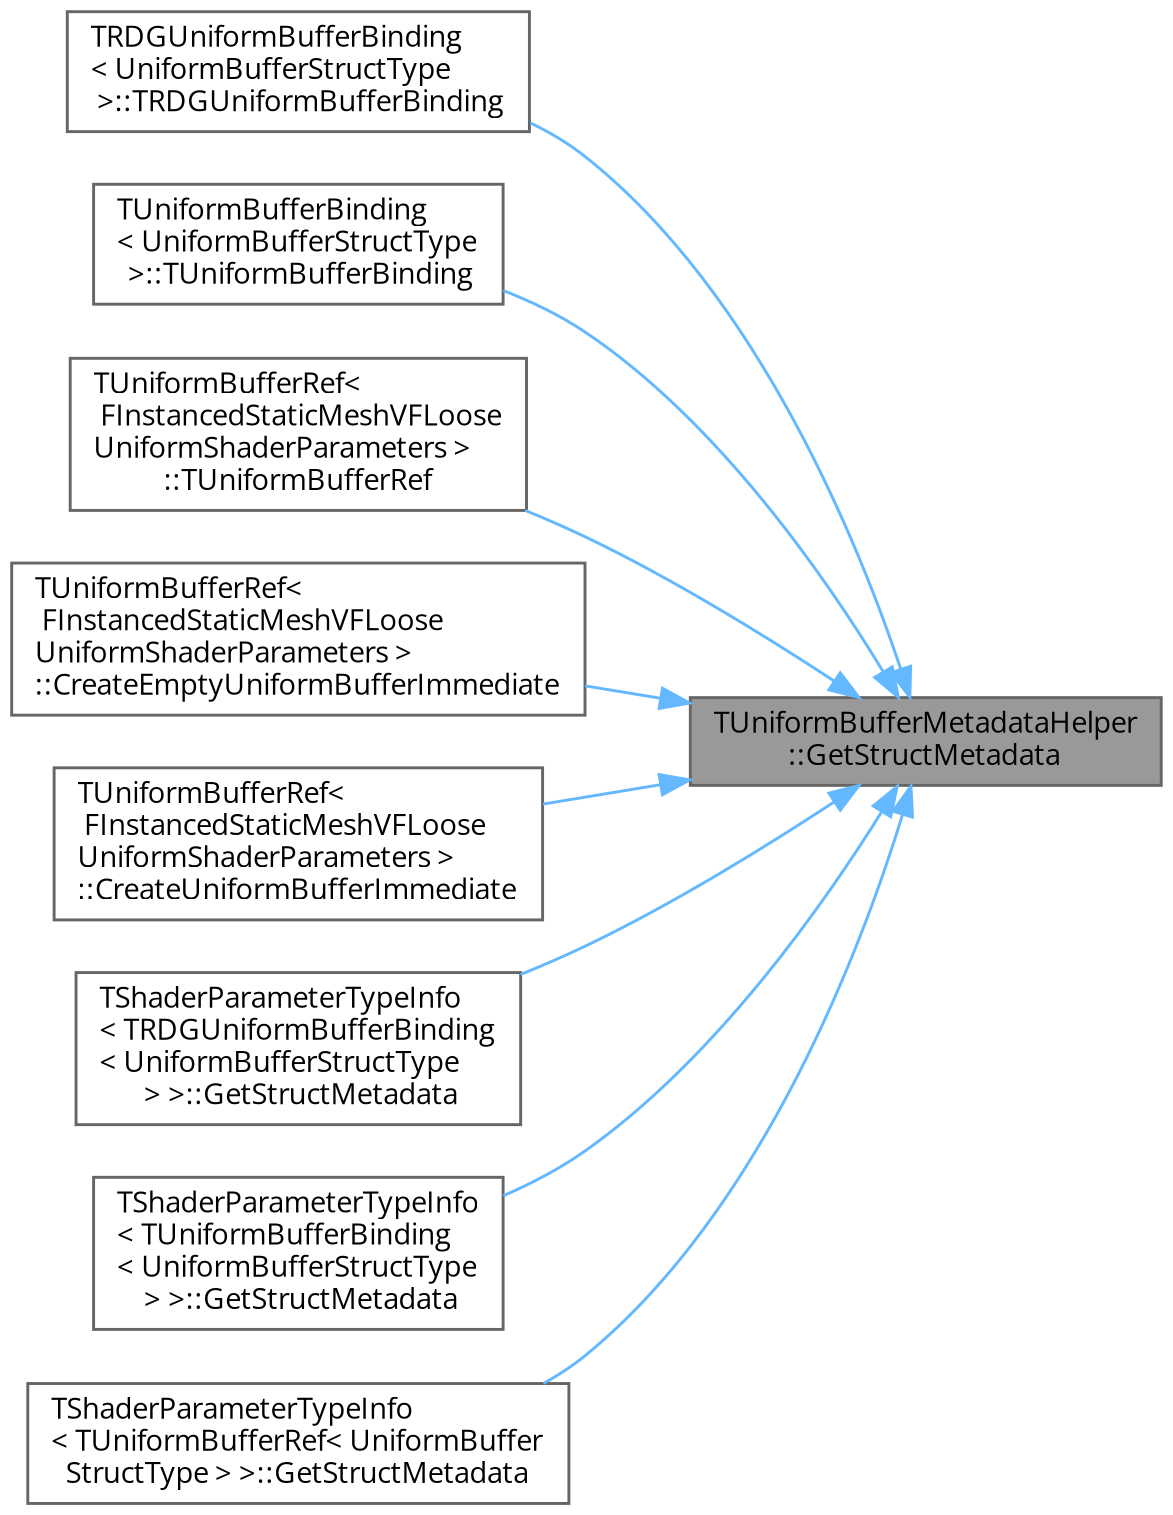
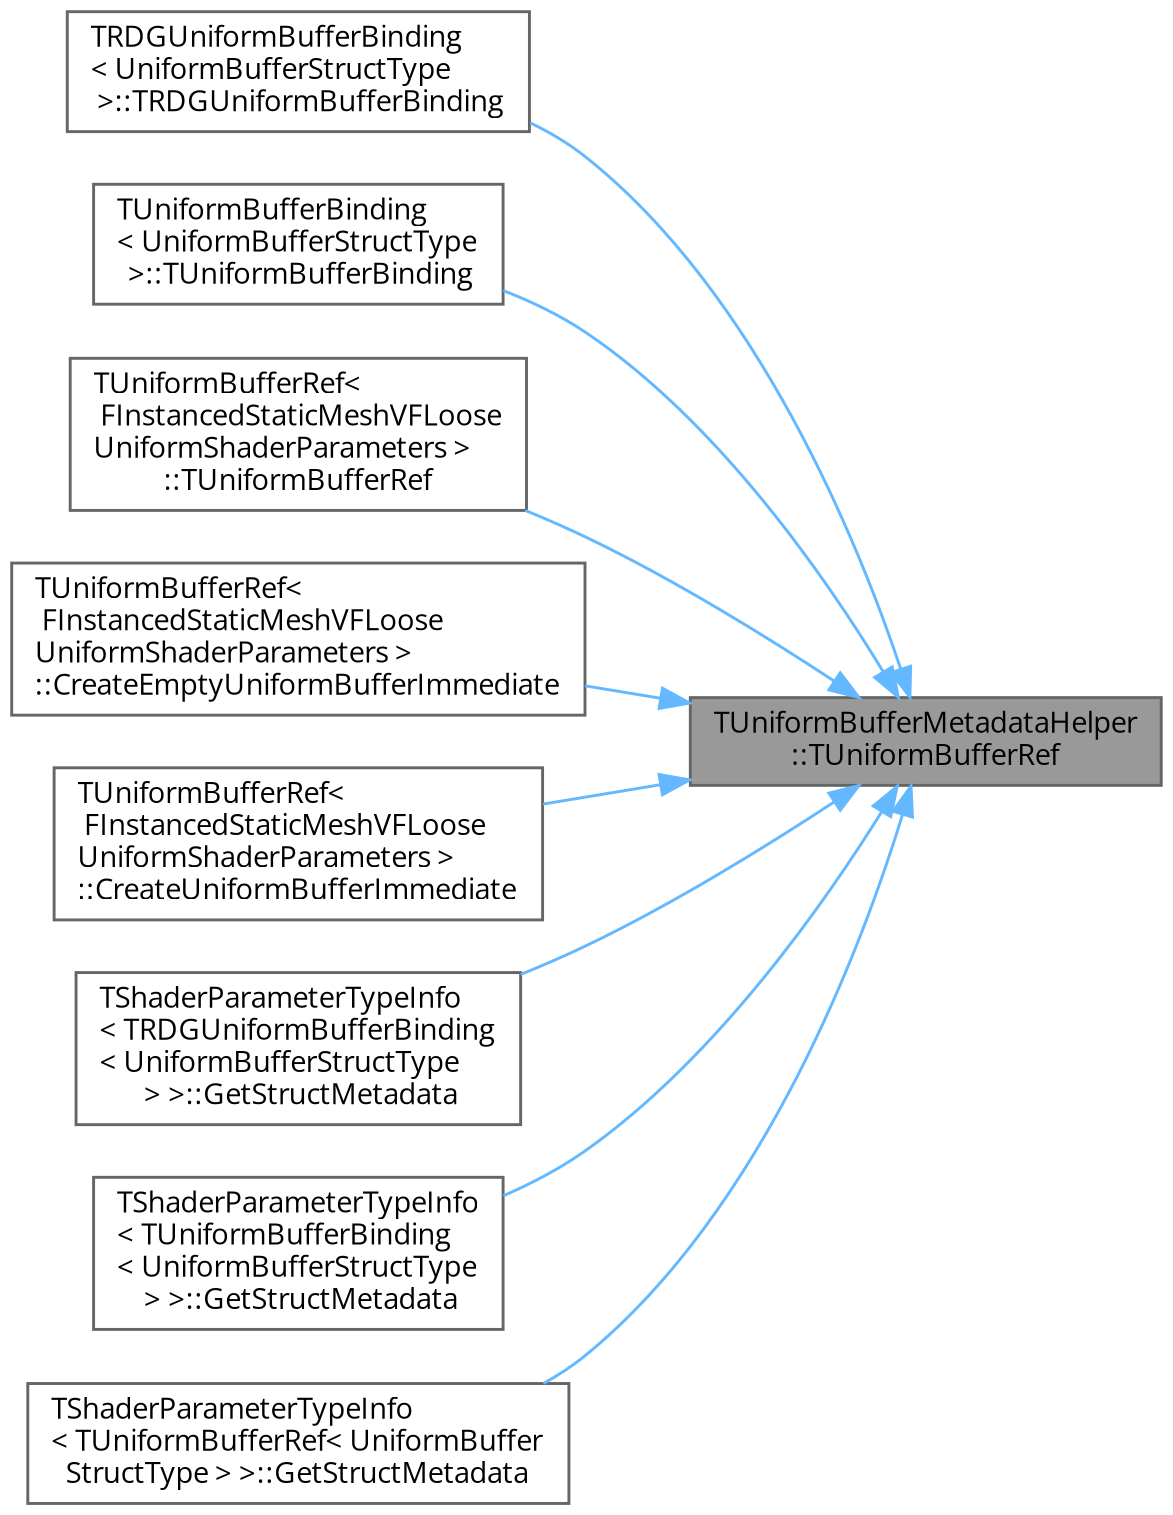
(926, 741) -> (926, 741)
